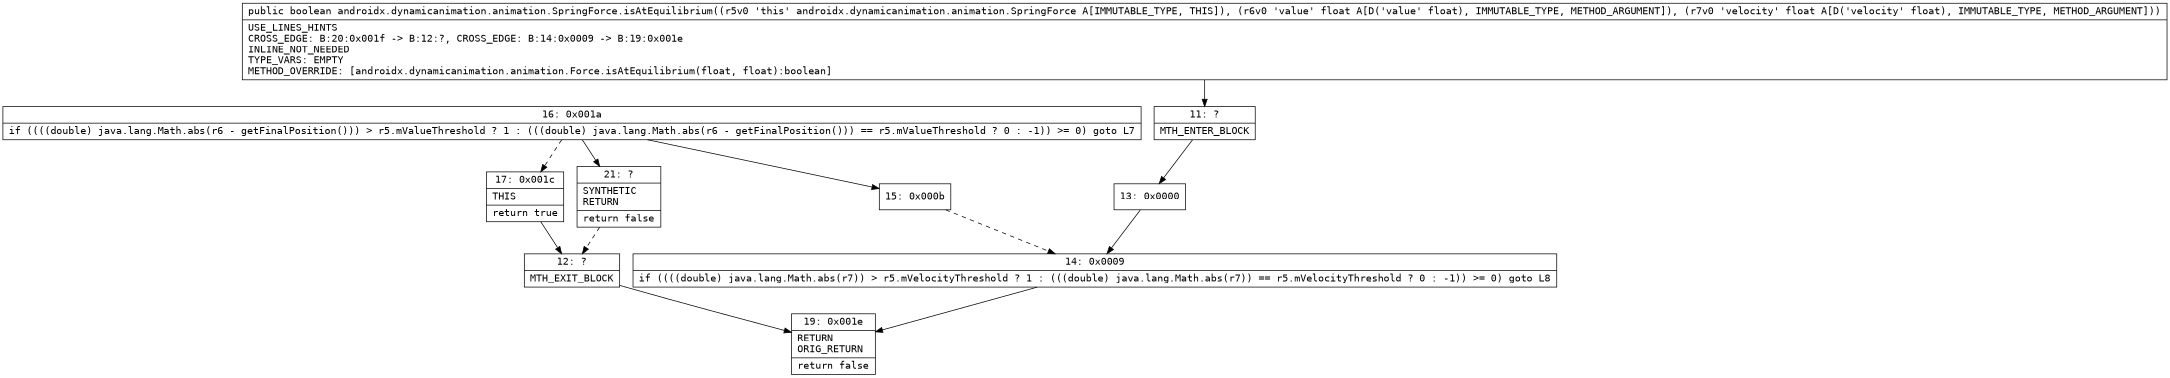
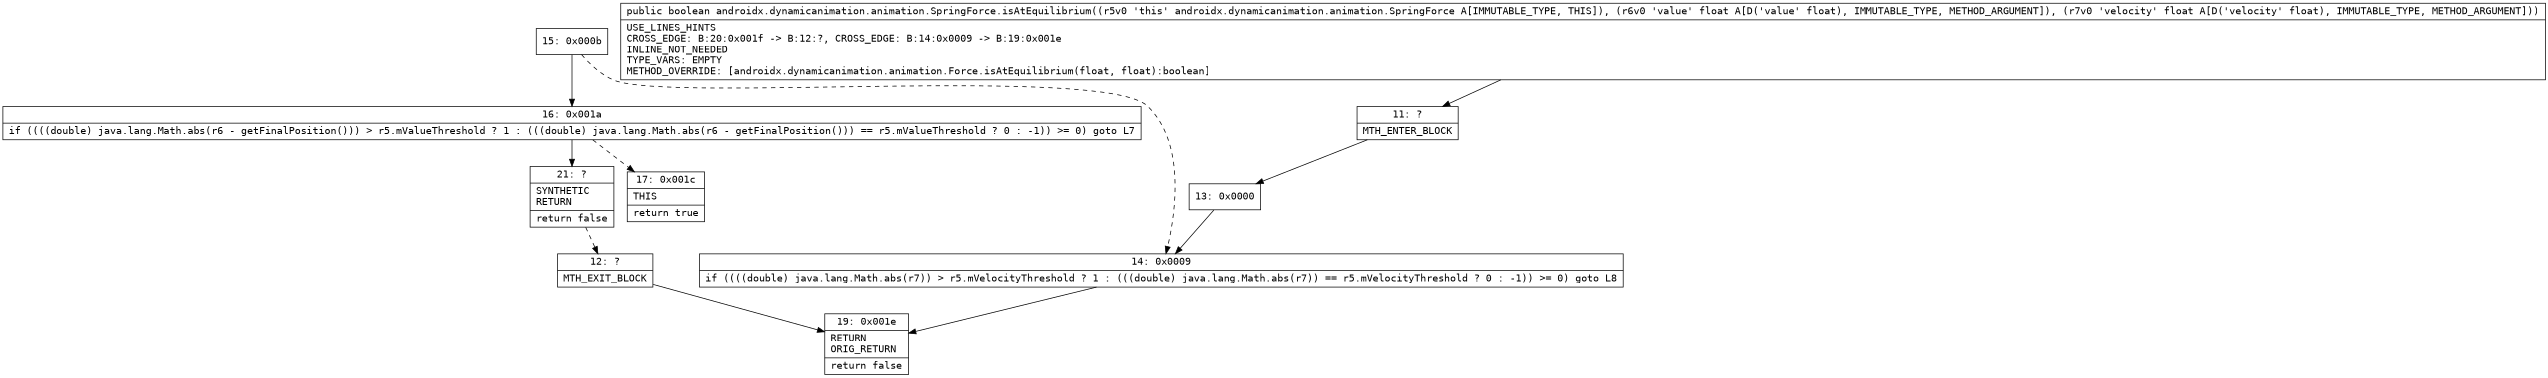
(760, 163) -> (572, 77)
(549, 235) -> none
